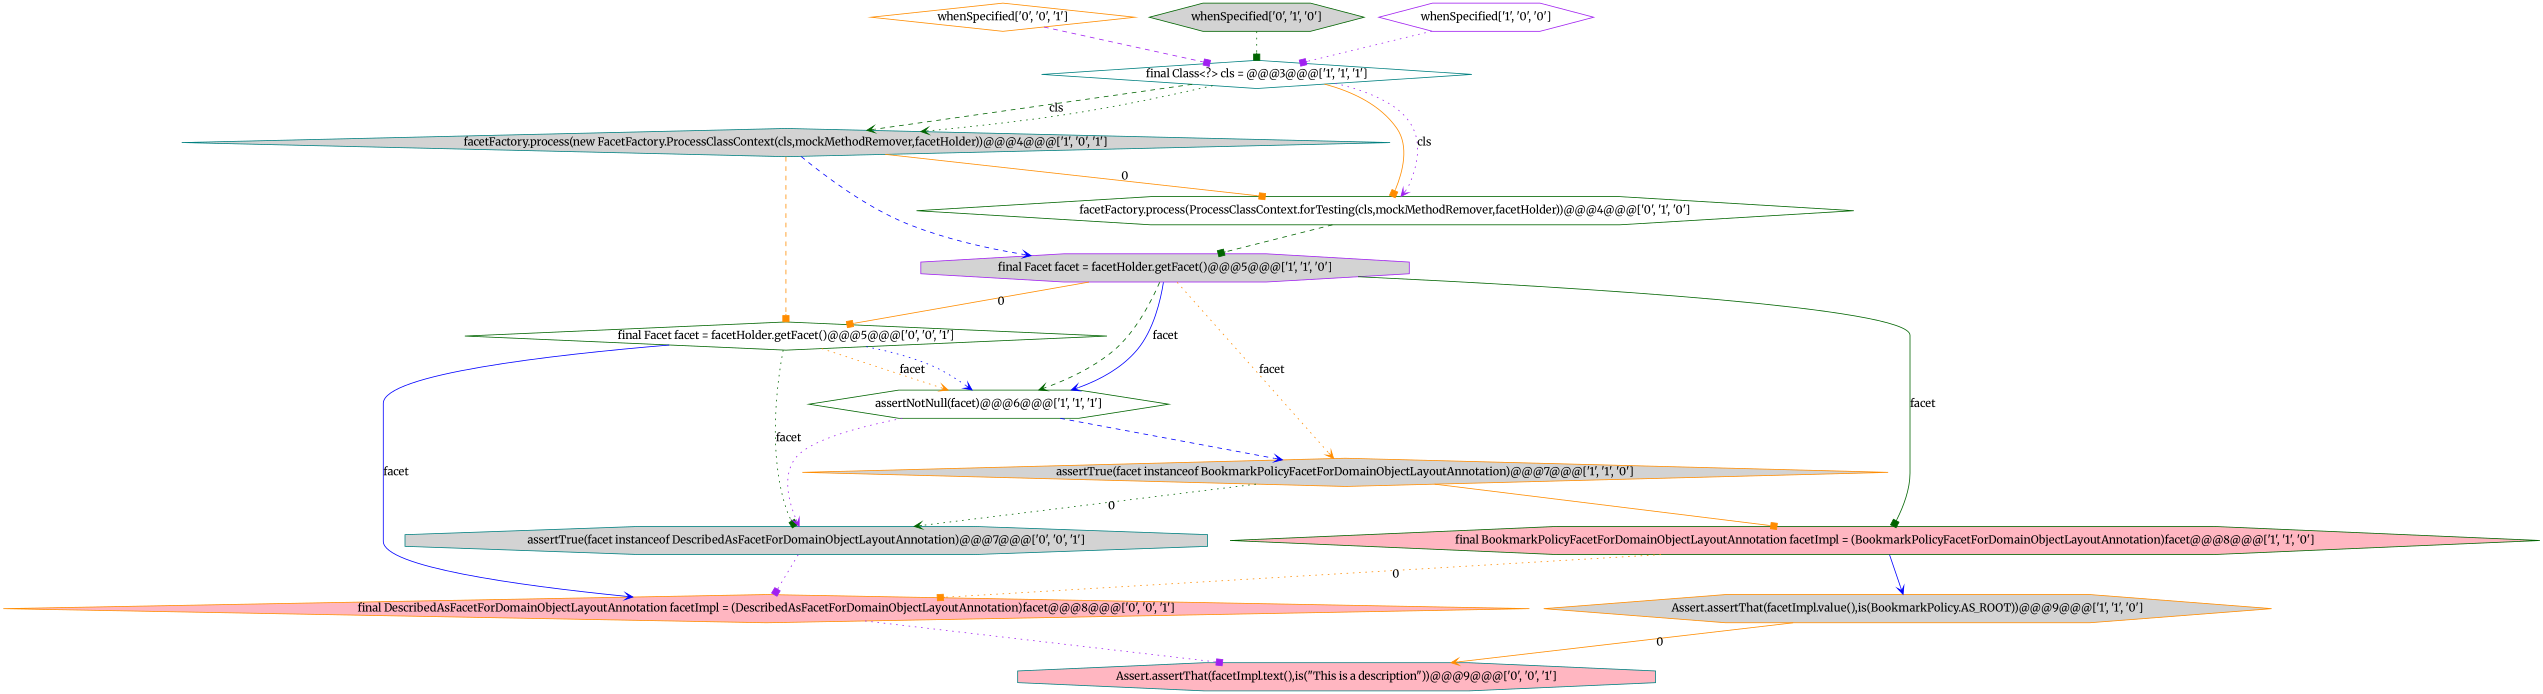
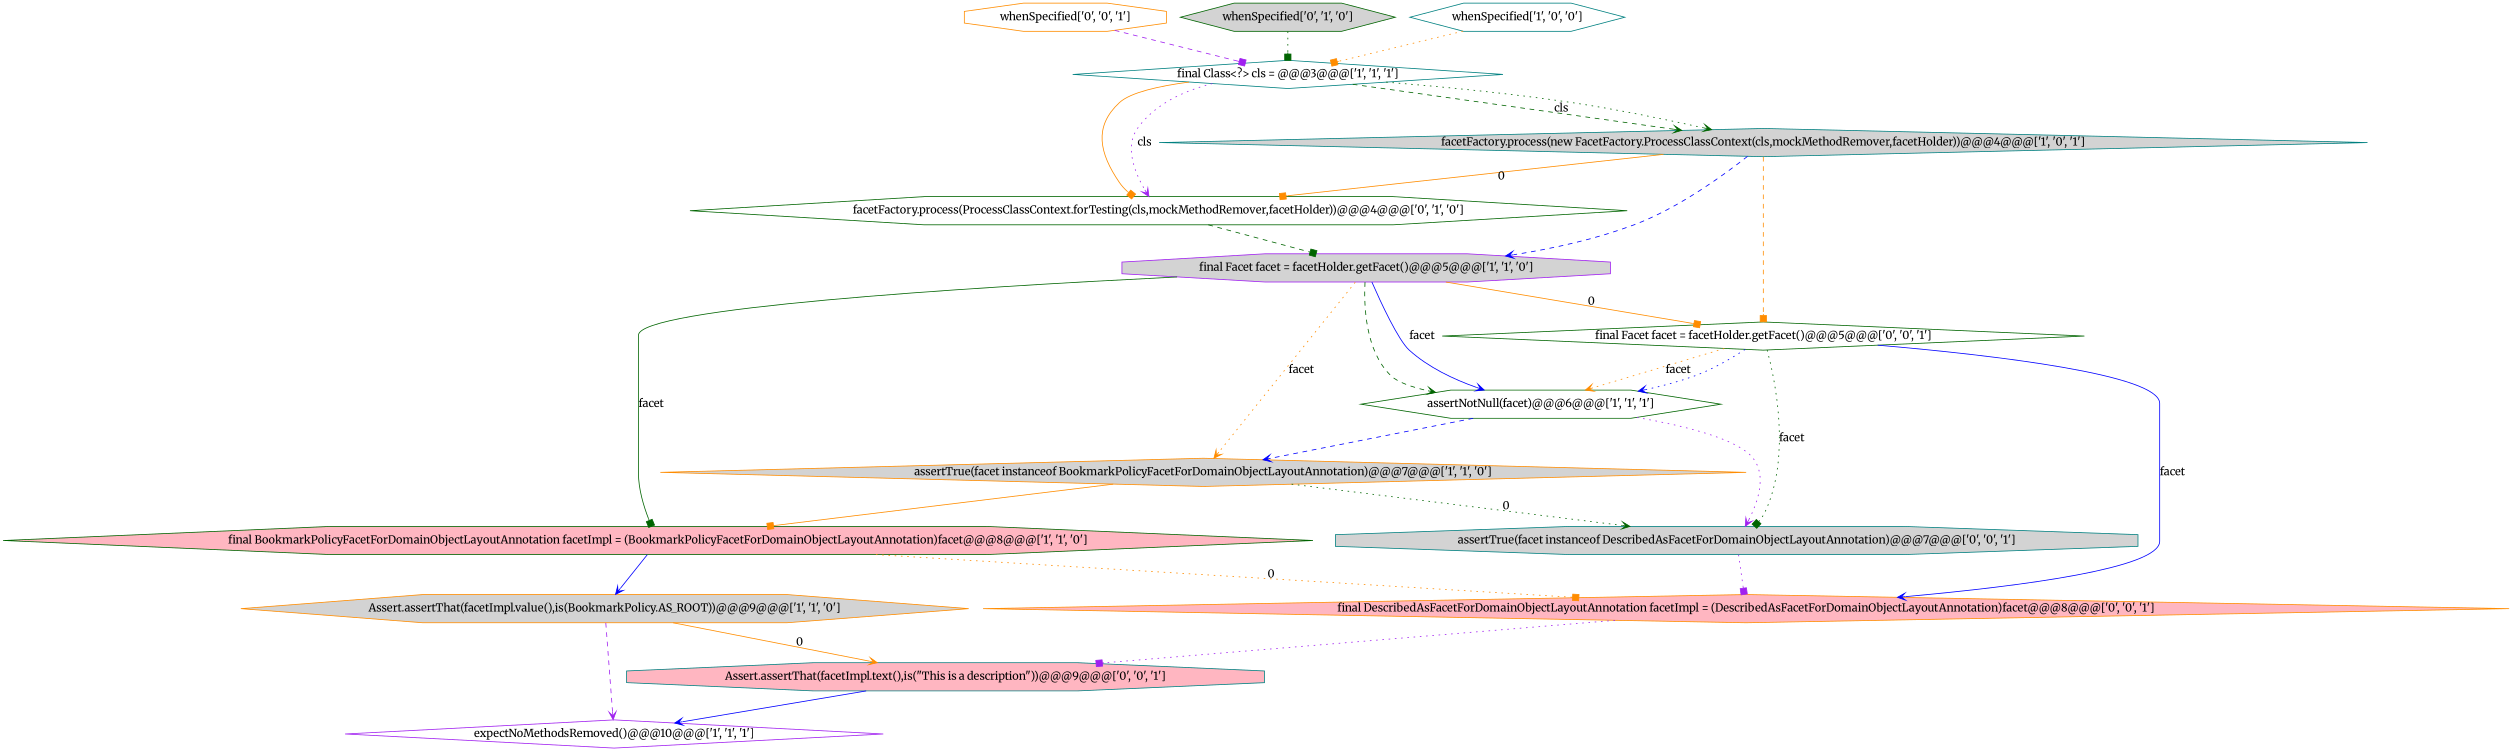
(1003, 17) -> (1065, 17)
(1486, 17) -> (1517, 17)
(1370, 46) -> (1401, 46)
none -> (614, 734)
